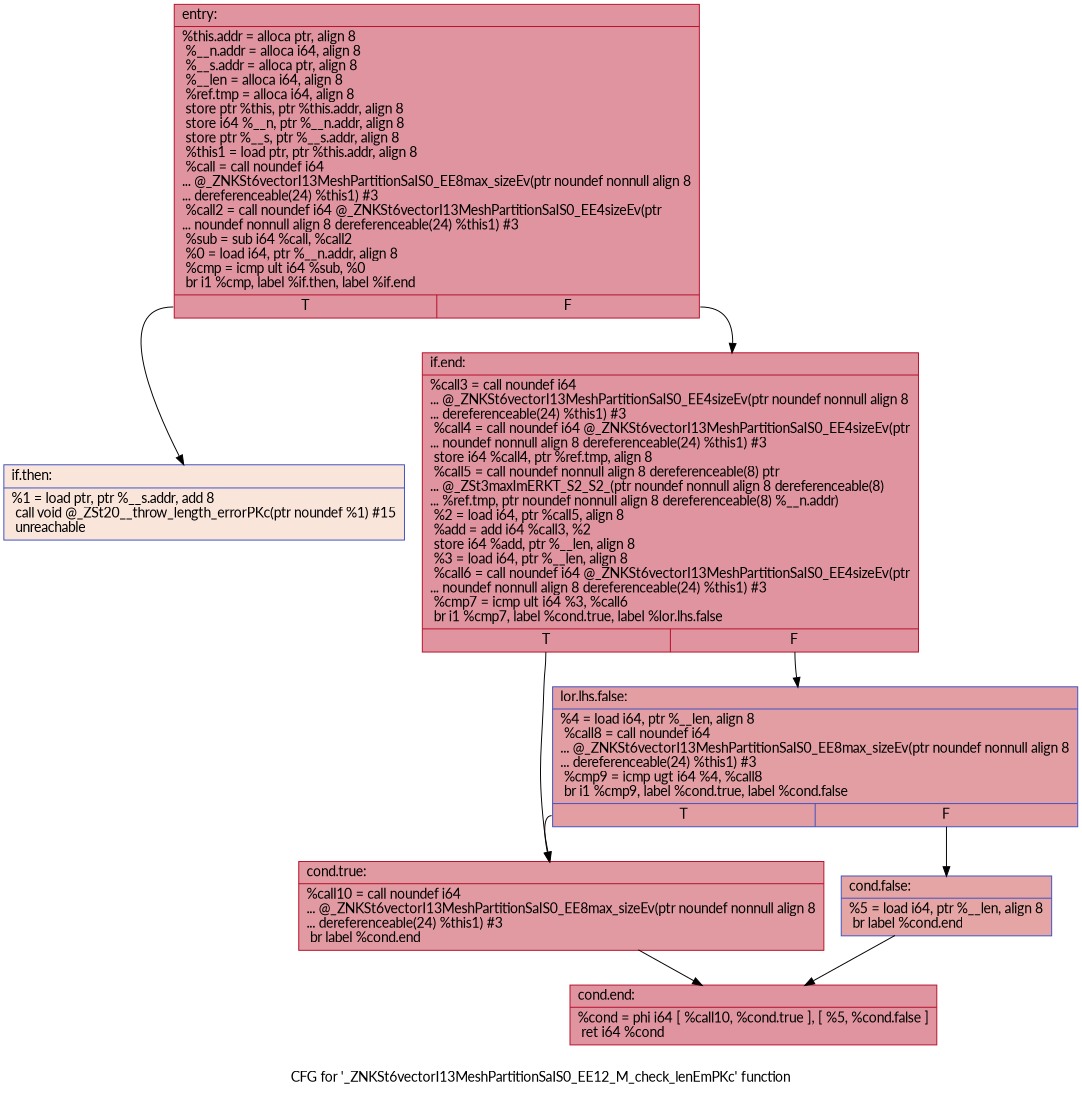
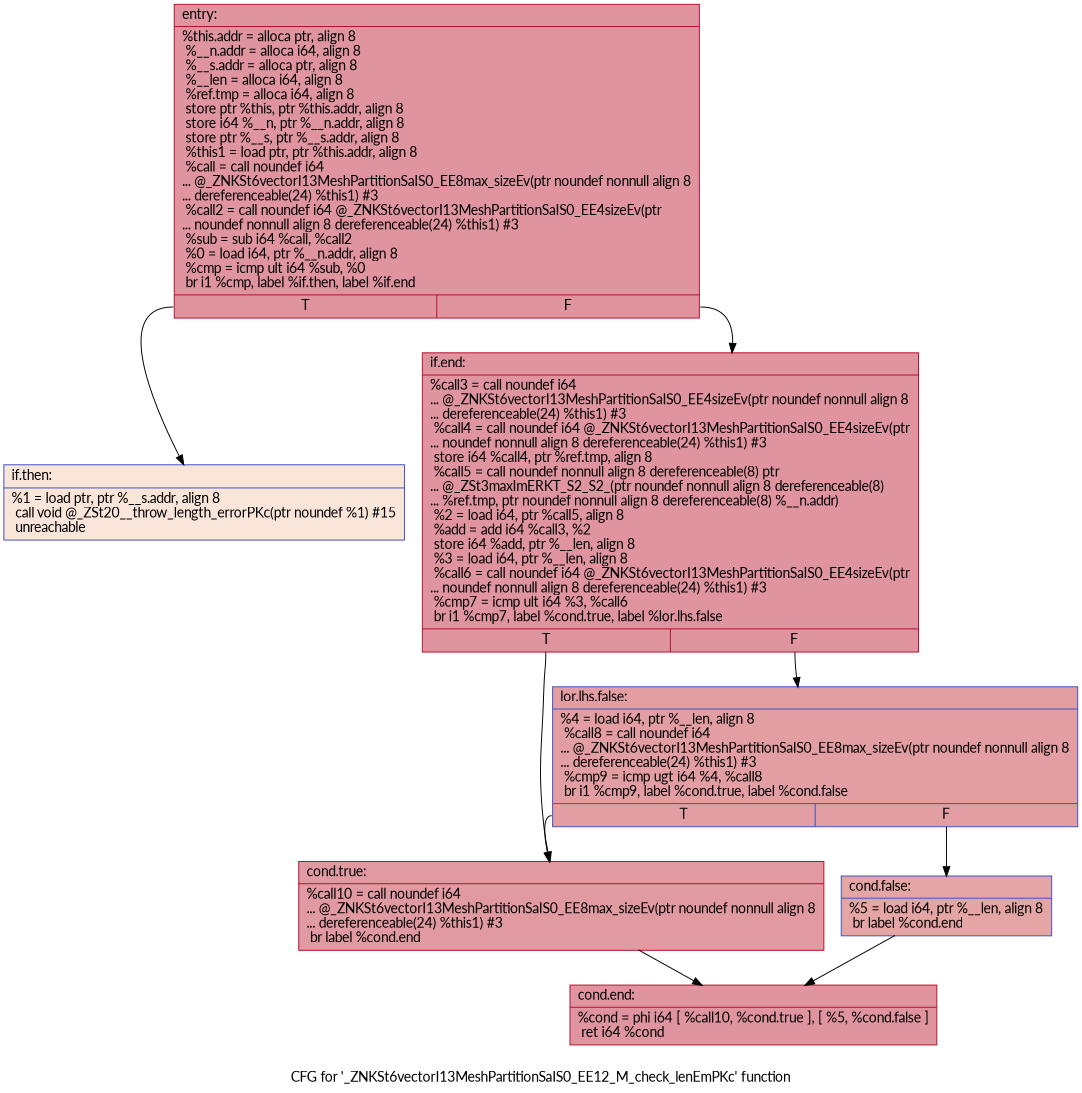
(113, 499) -> (116, 499)
